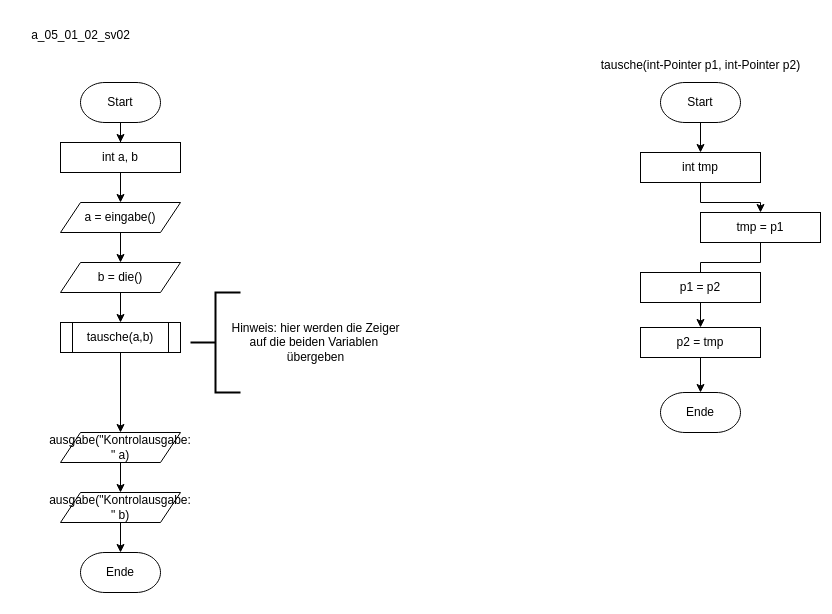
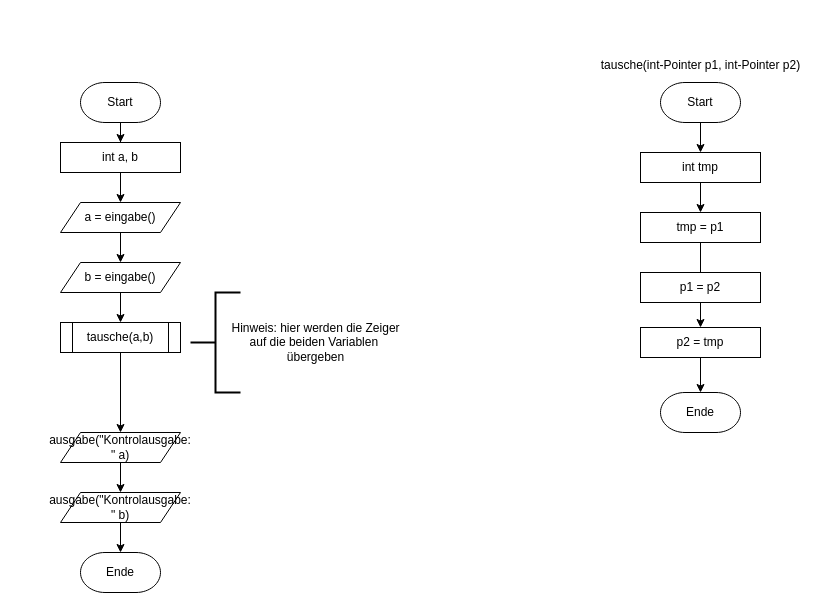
(81, 36) -> none
(761, 228) -> (701, 228)
(121, 278) -> (121, 278)
